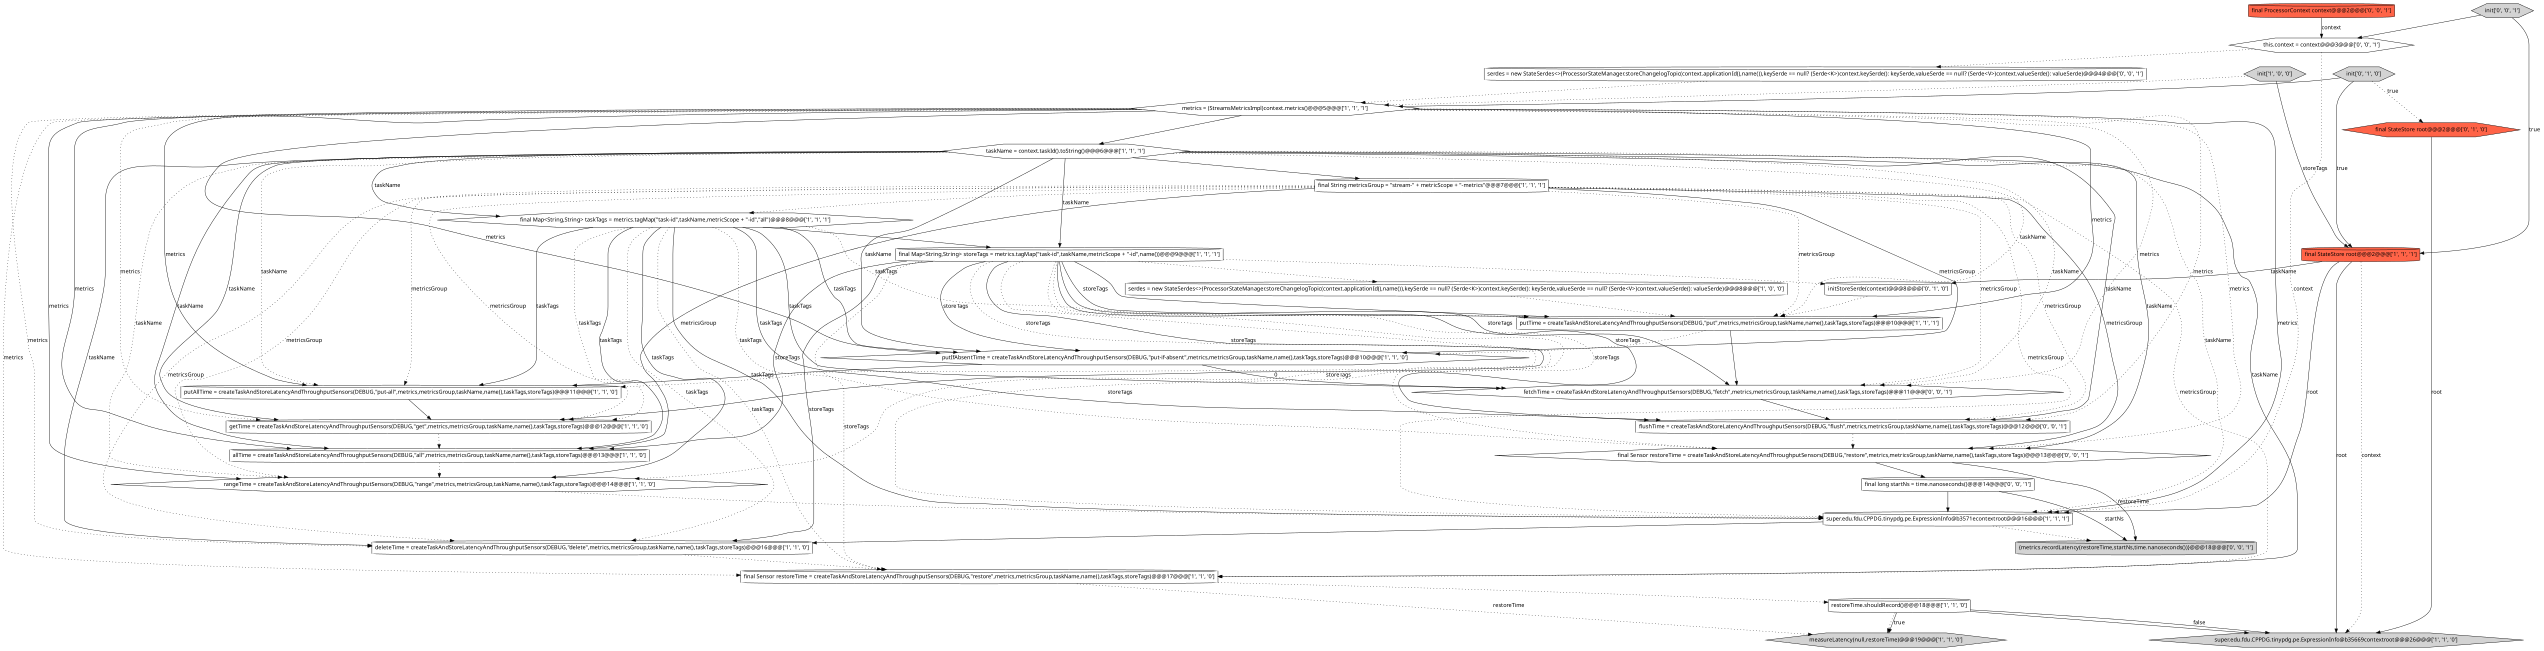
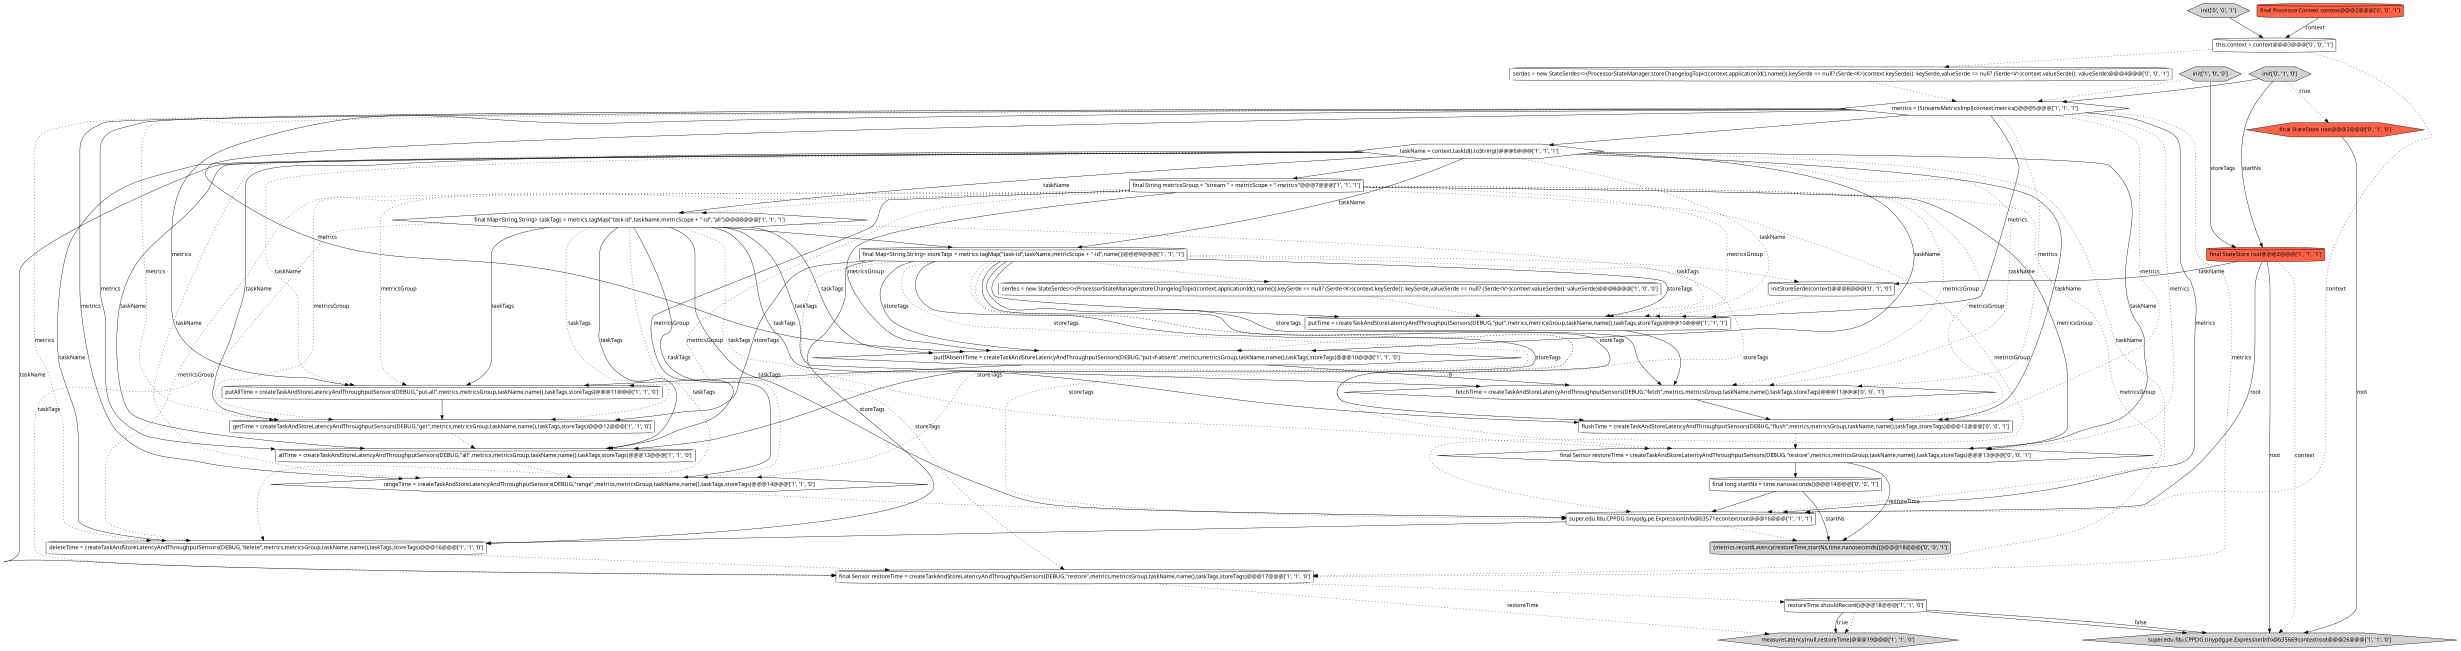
(2322, 45) -> (2274, 45)
(2342, 168) -> (2252, 168)
(2529, 174) -> none
